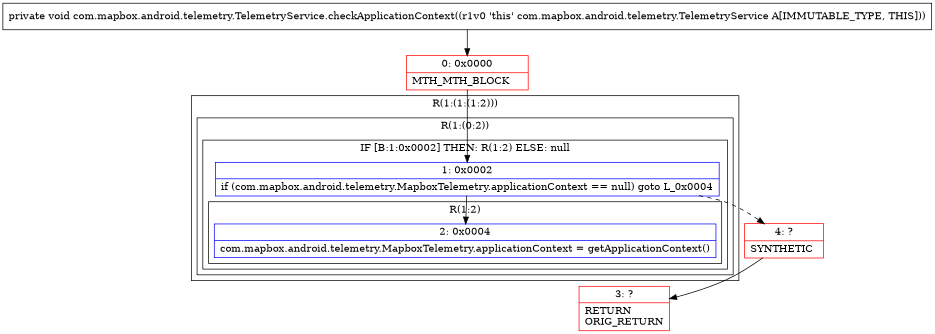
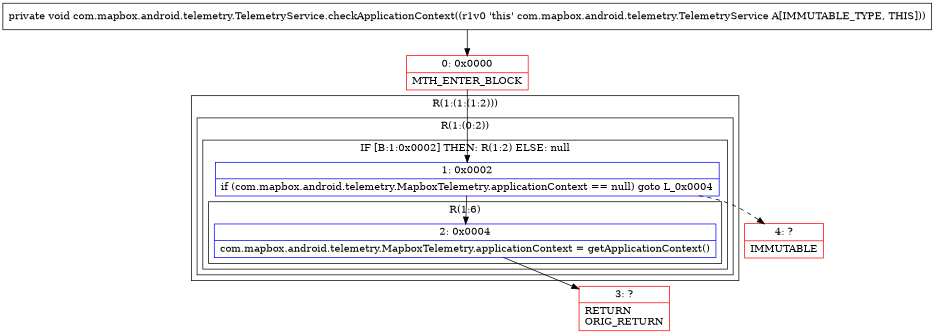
(461, 81) -> (467, 81)
(465, 210) -> (465, 210)
(782, 249) -> (784, 249)
(713, 285) -> (538, 272)
